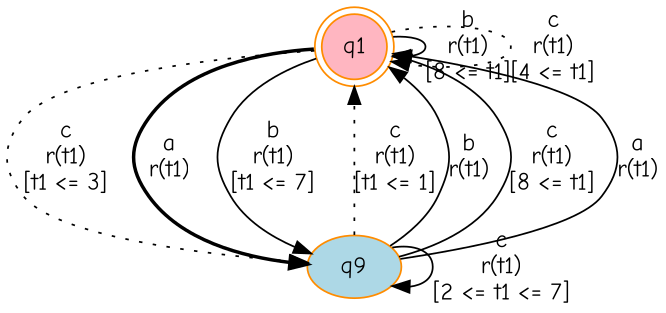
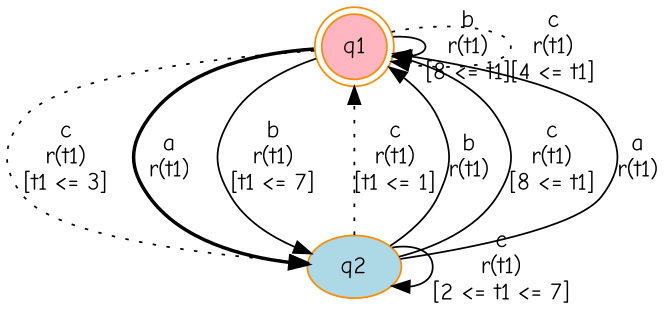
(354, 267) -> (354, 267)
